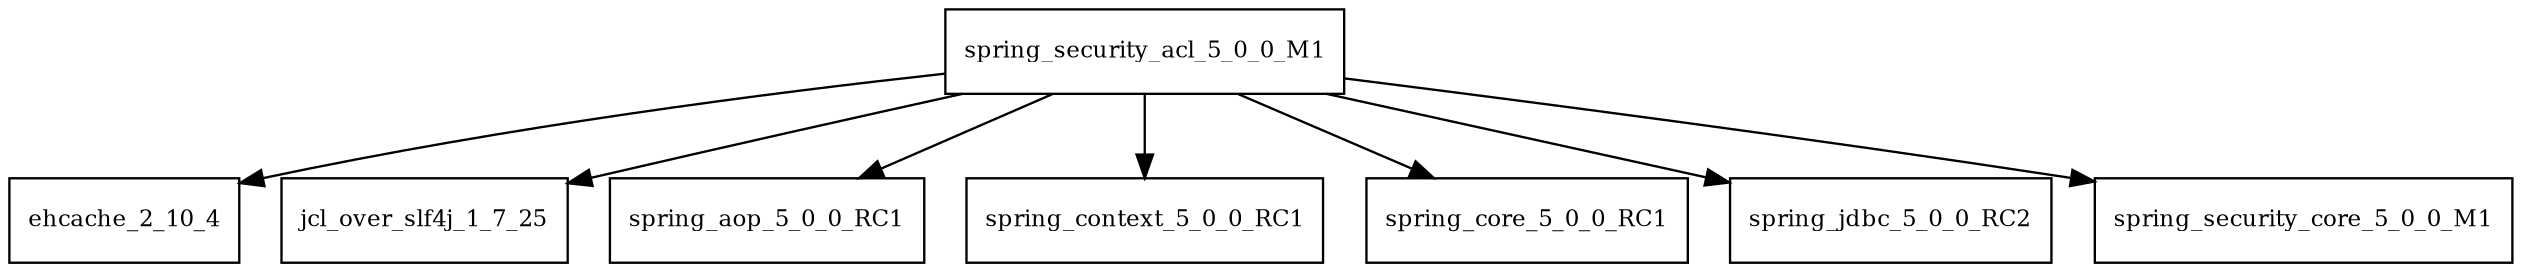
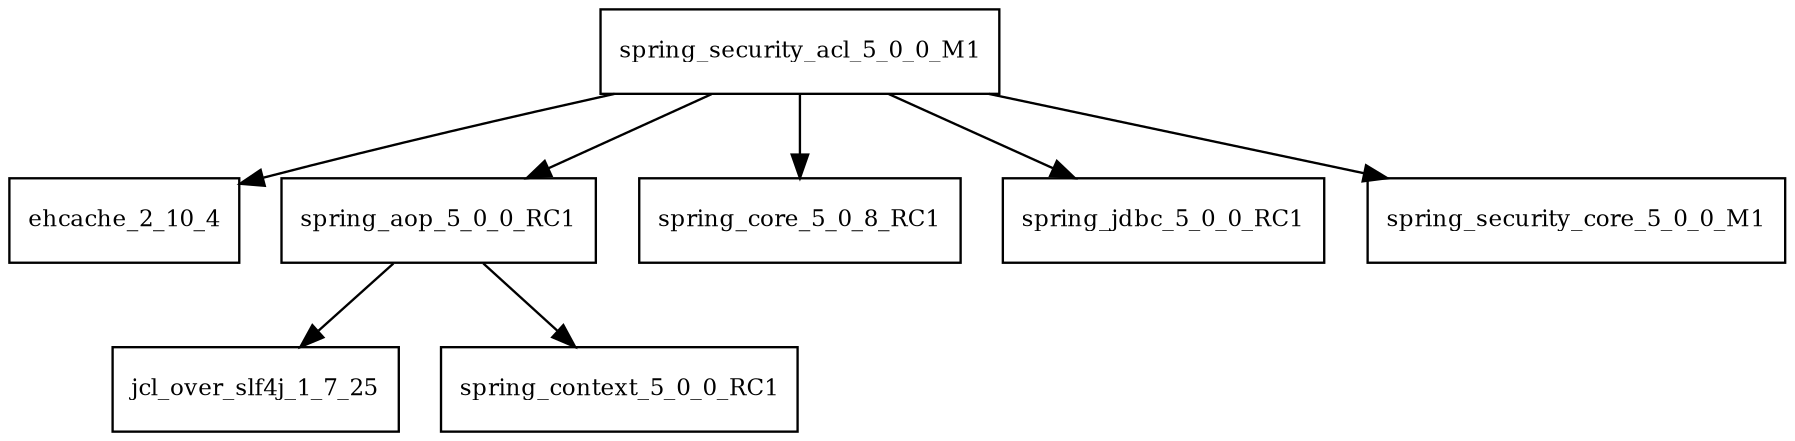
(1145, 125) -> (520, 297)
(776, 135) -> (356, 297)
(1527, 221) -> (800, 221)
(1891, 221) -> (1164, 221)
